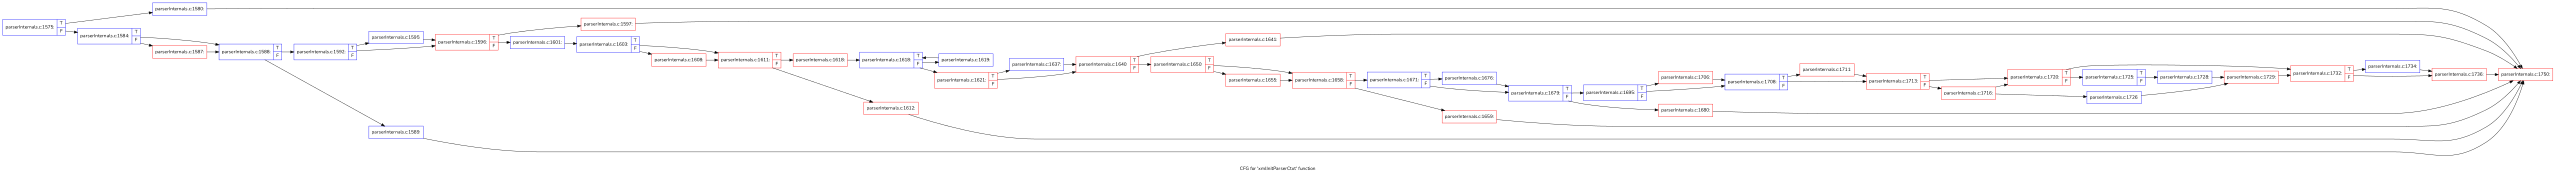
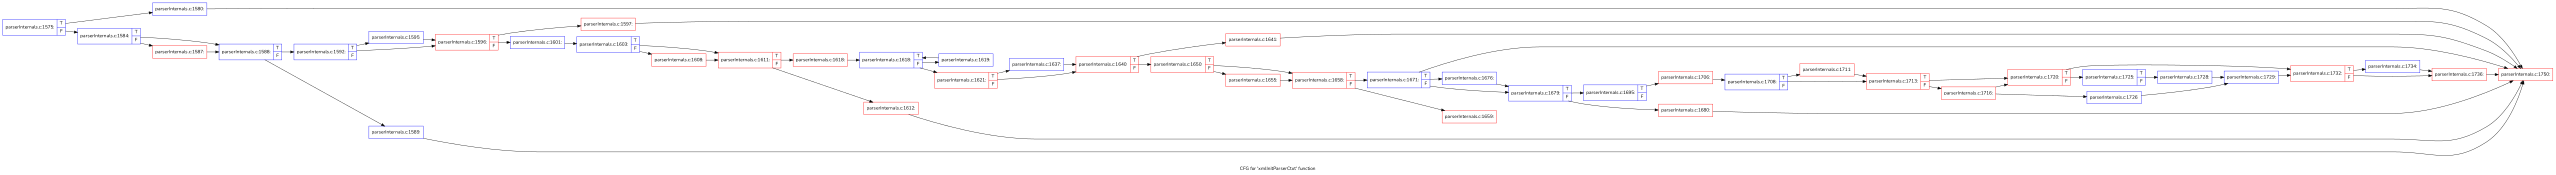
(2251, 77) -> (2251, 77)
(1684, 89) -> none
(2014, 126) -> (1961, 47)
